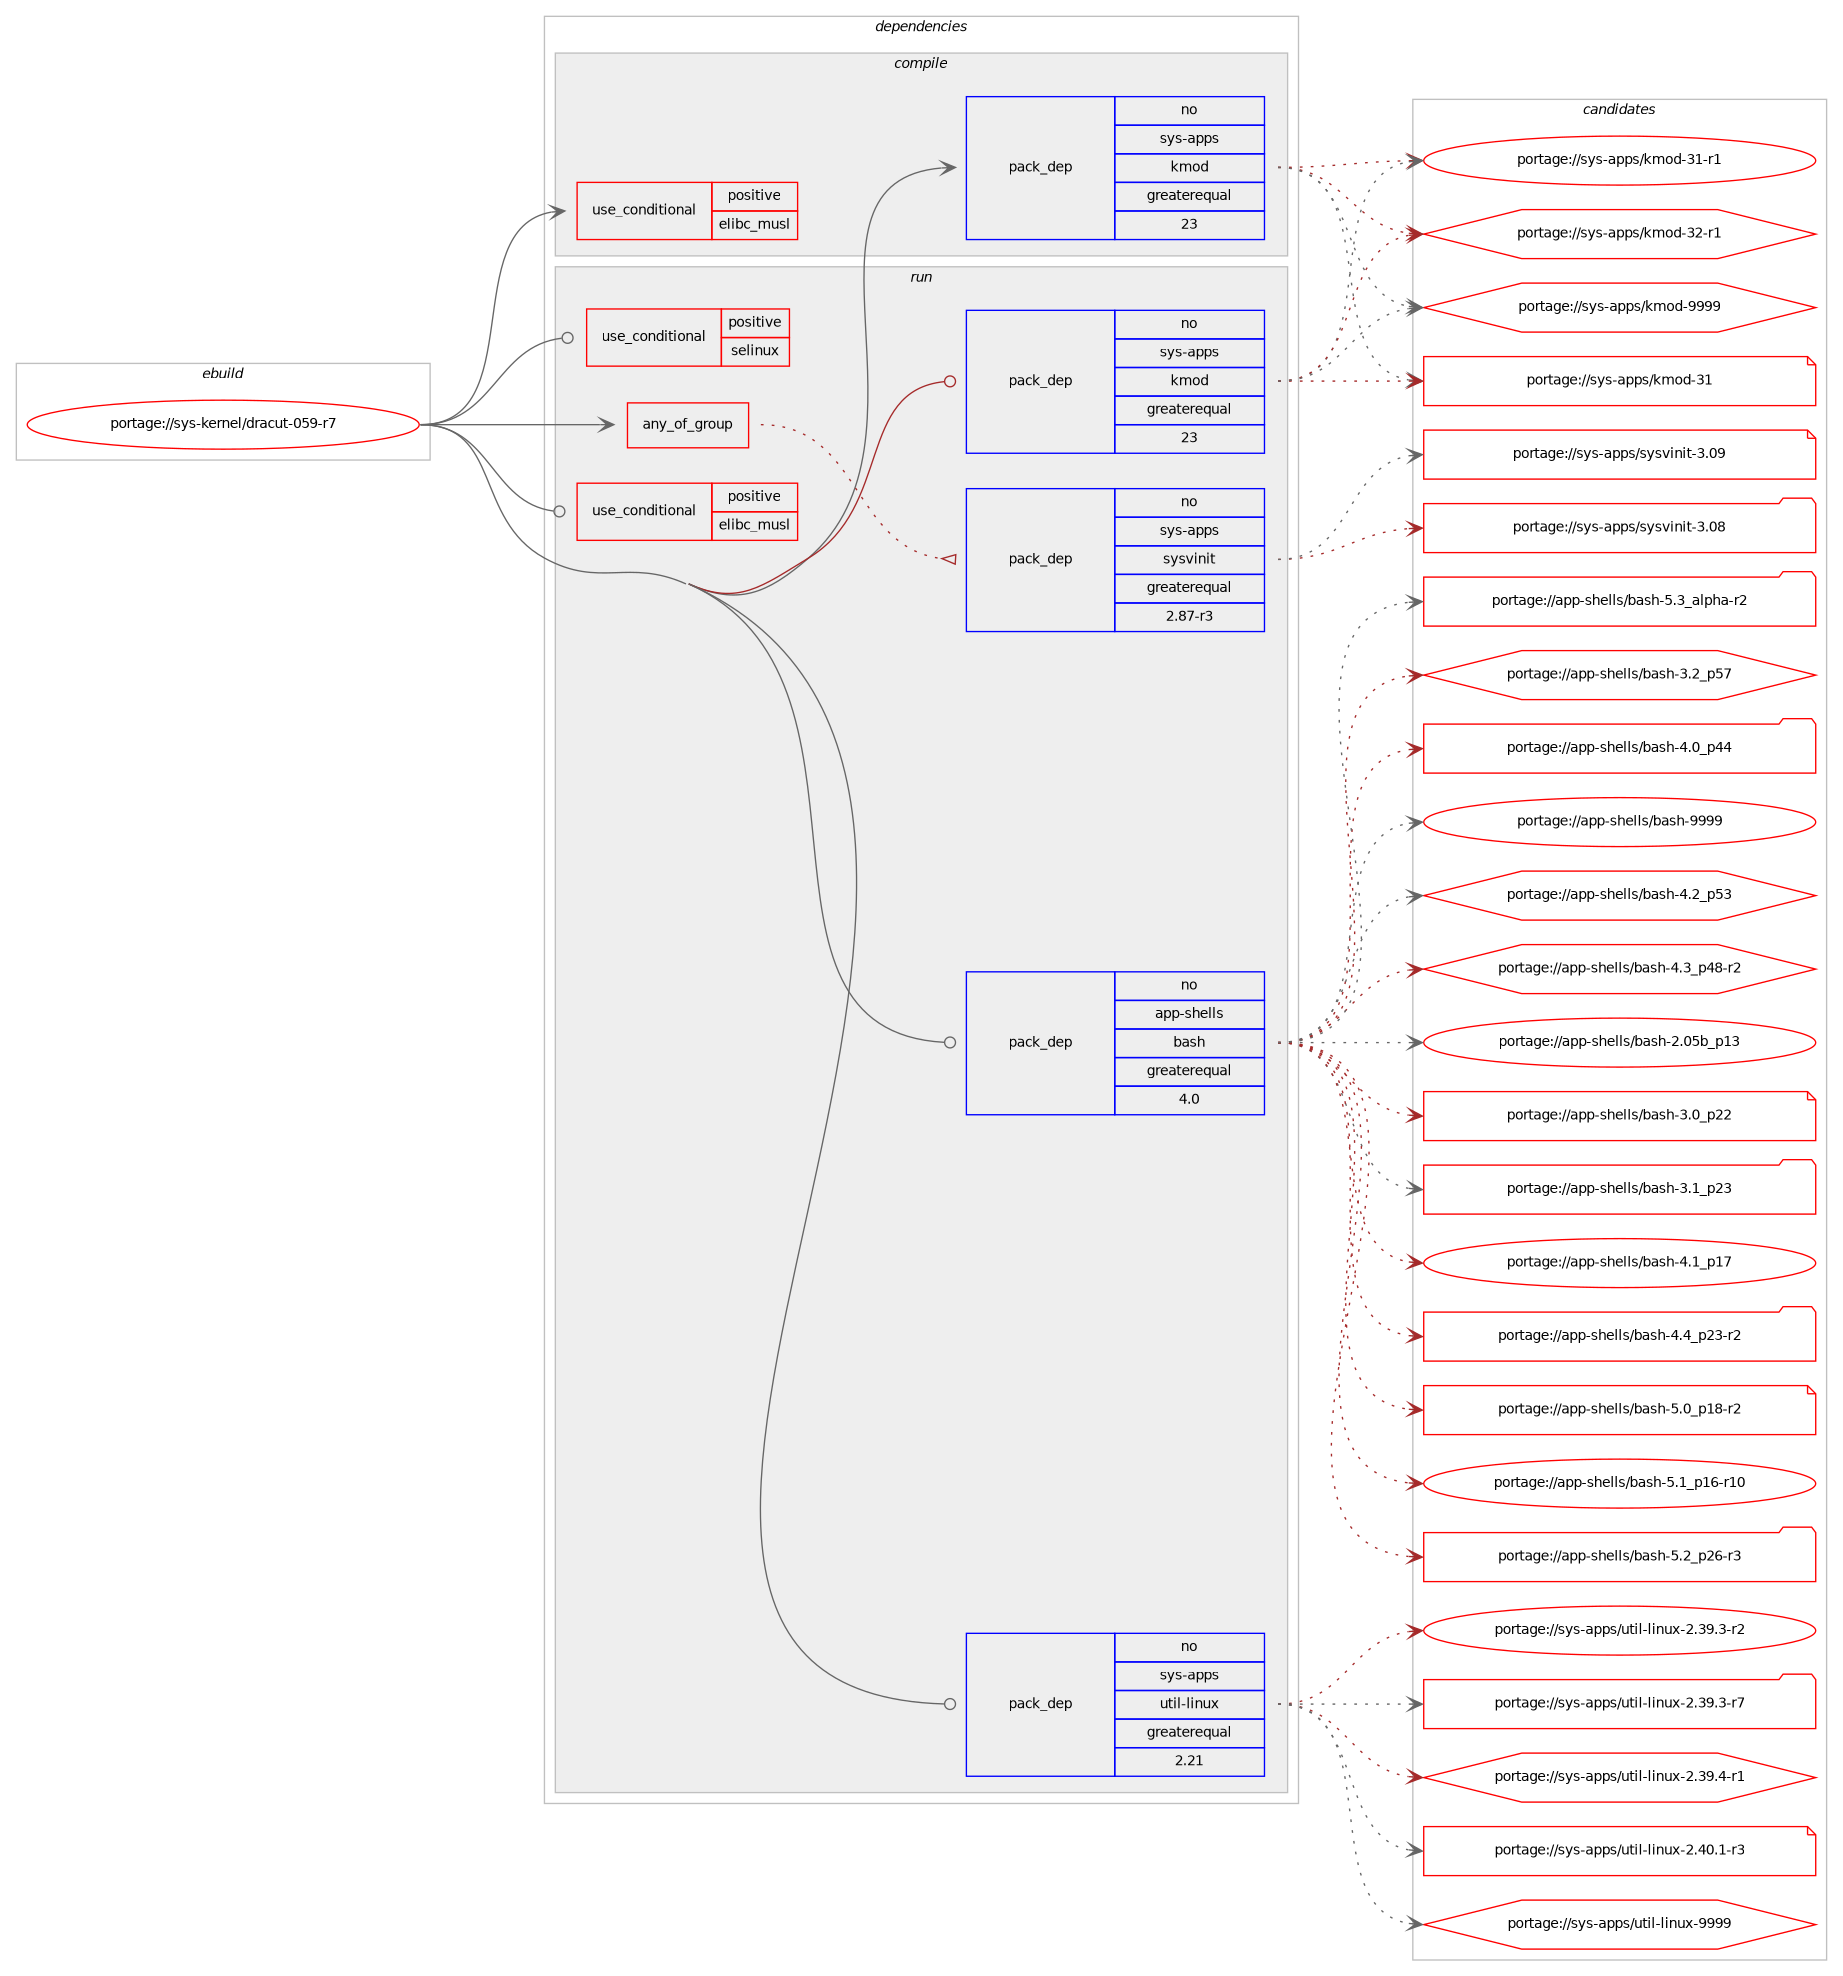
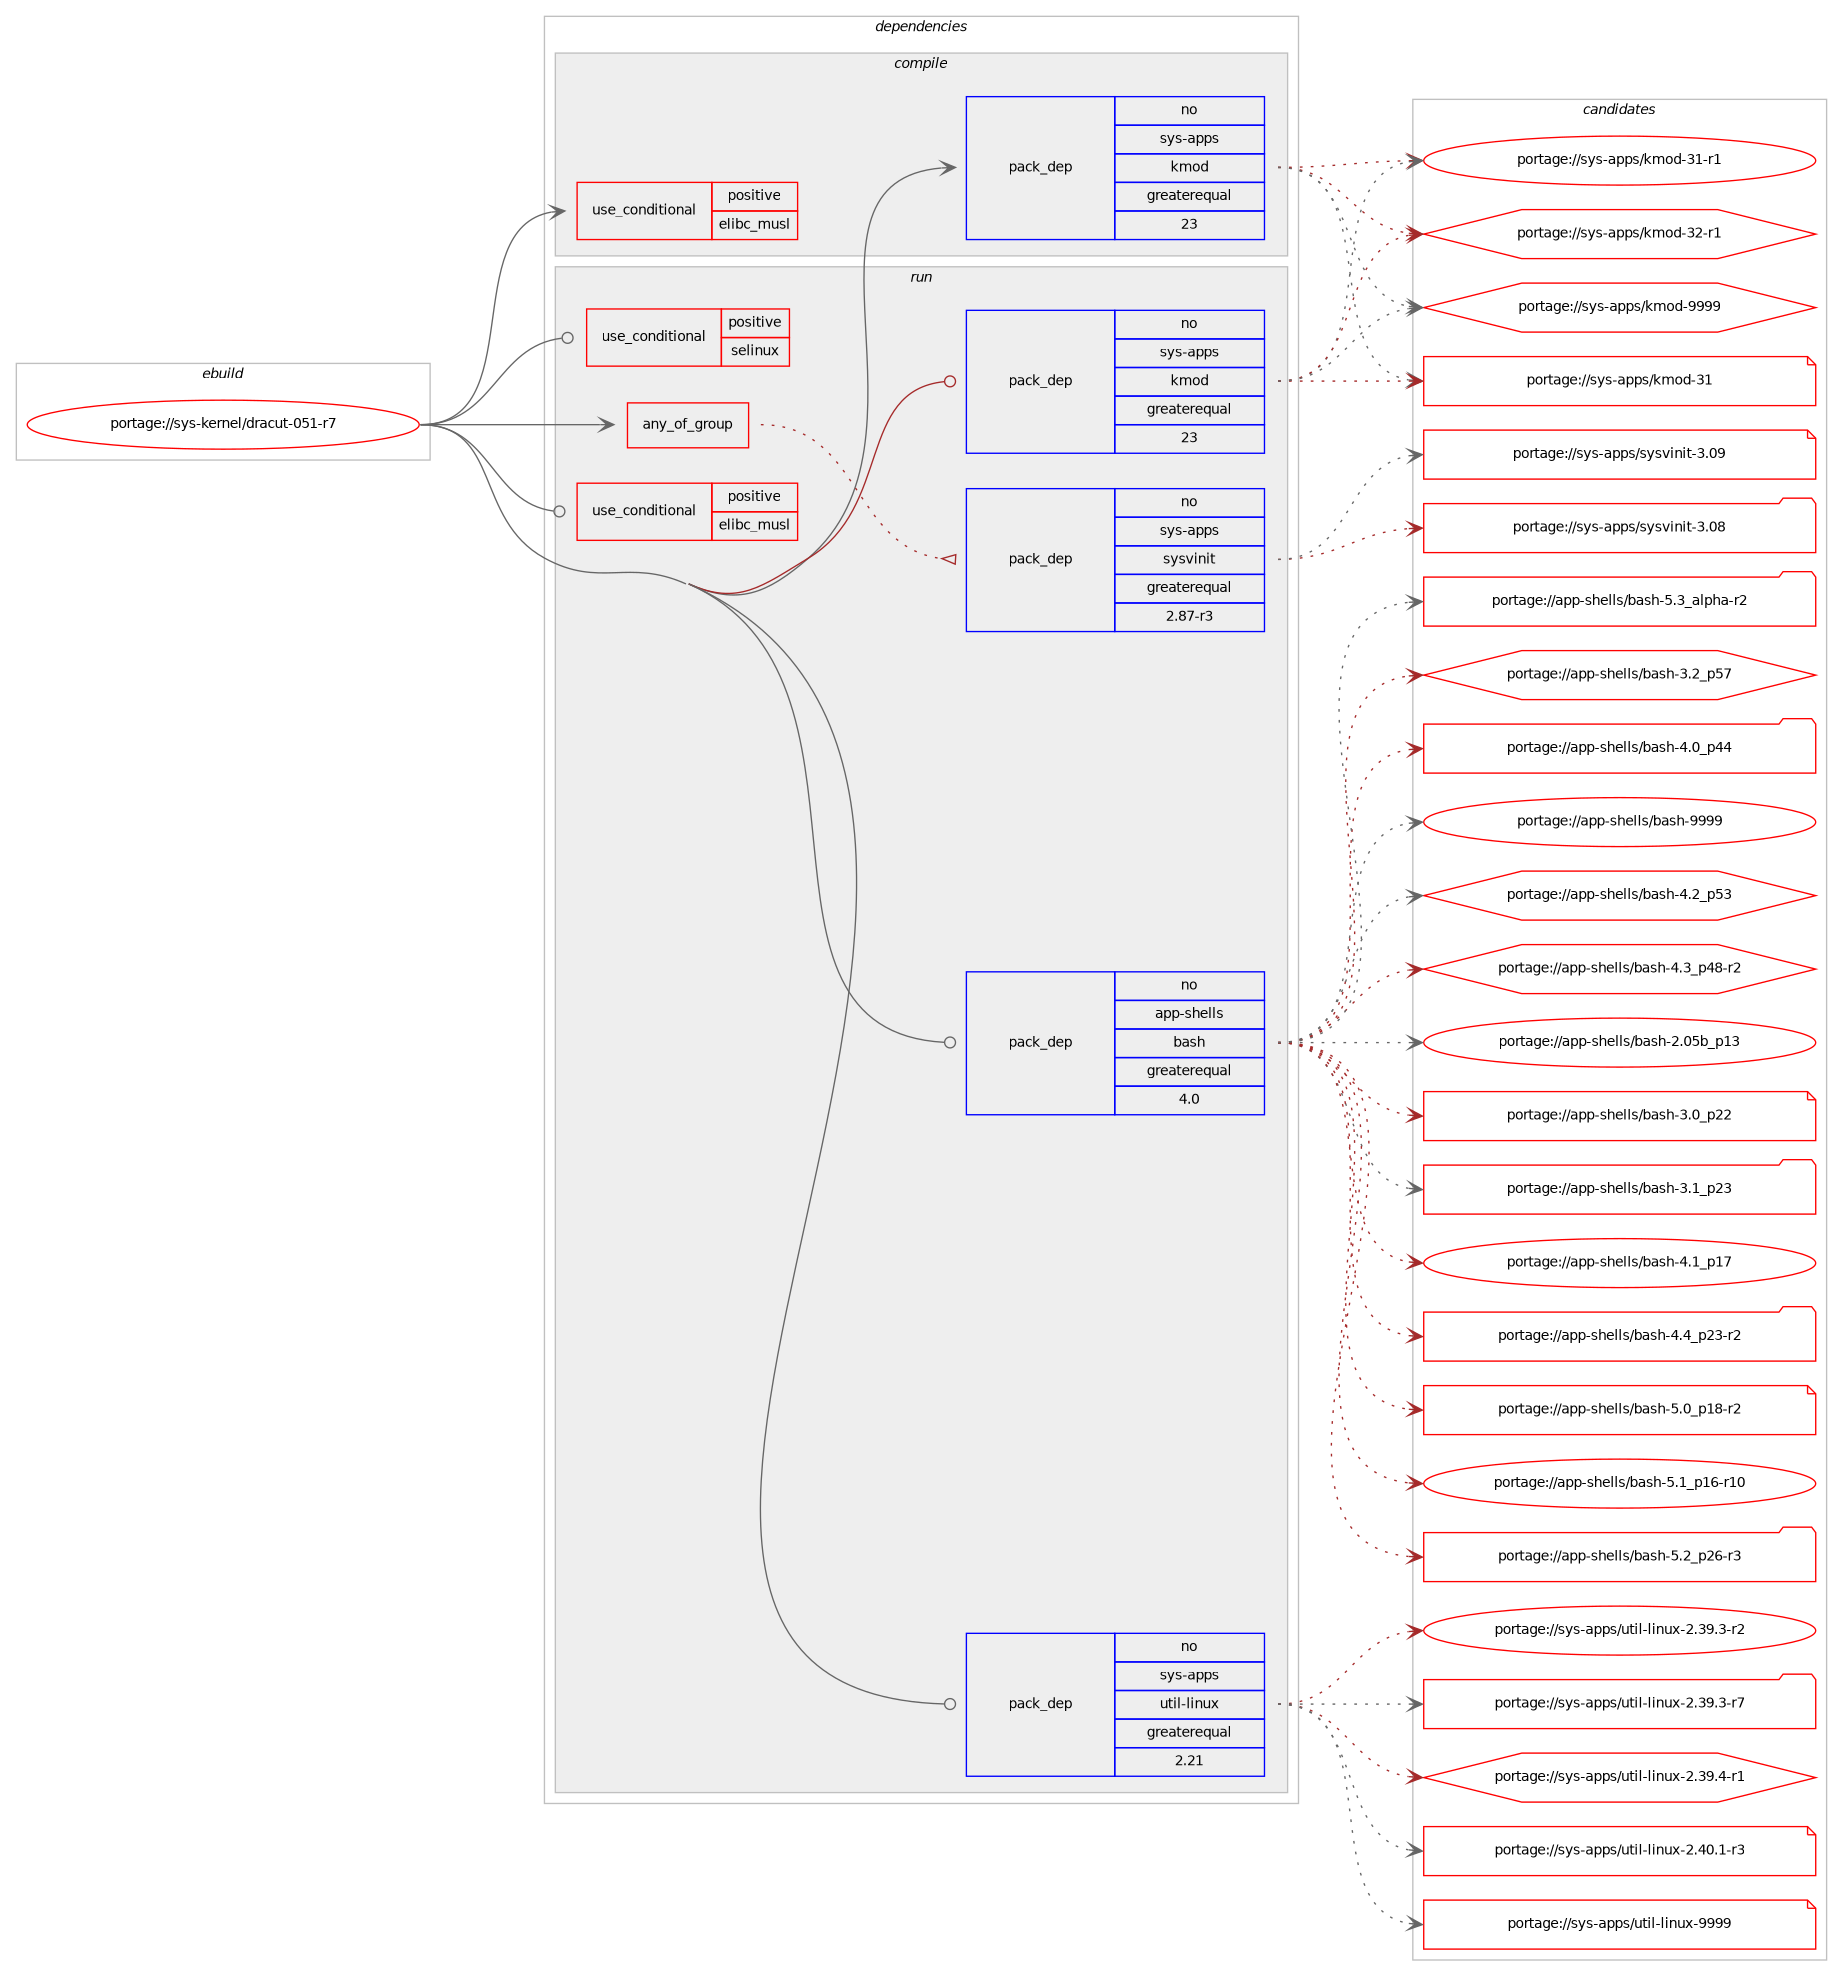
(223, 425) -> (223, 425)
(1620, 1925) -> (1620, 1925)
